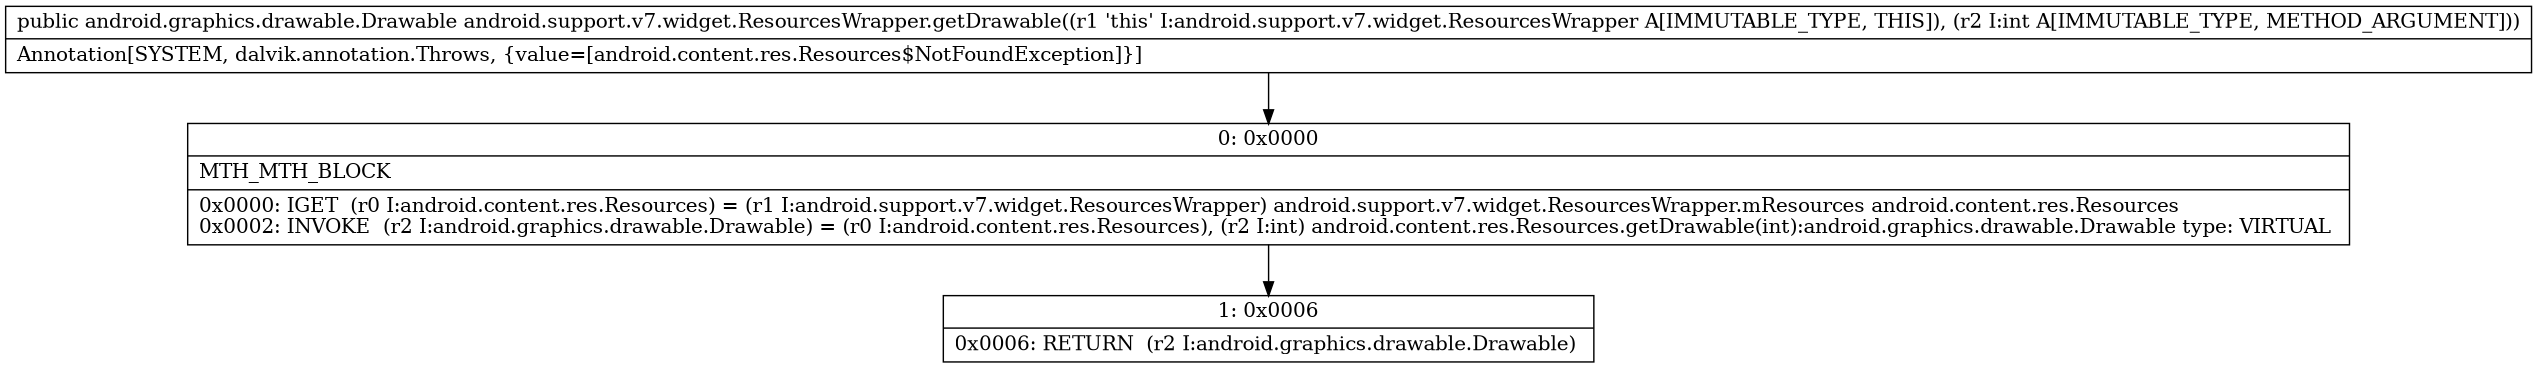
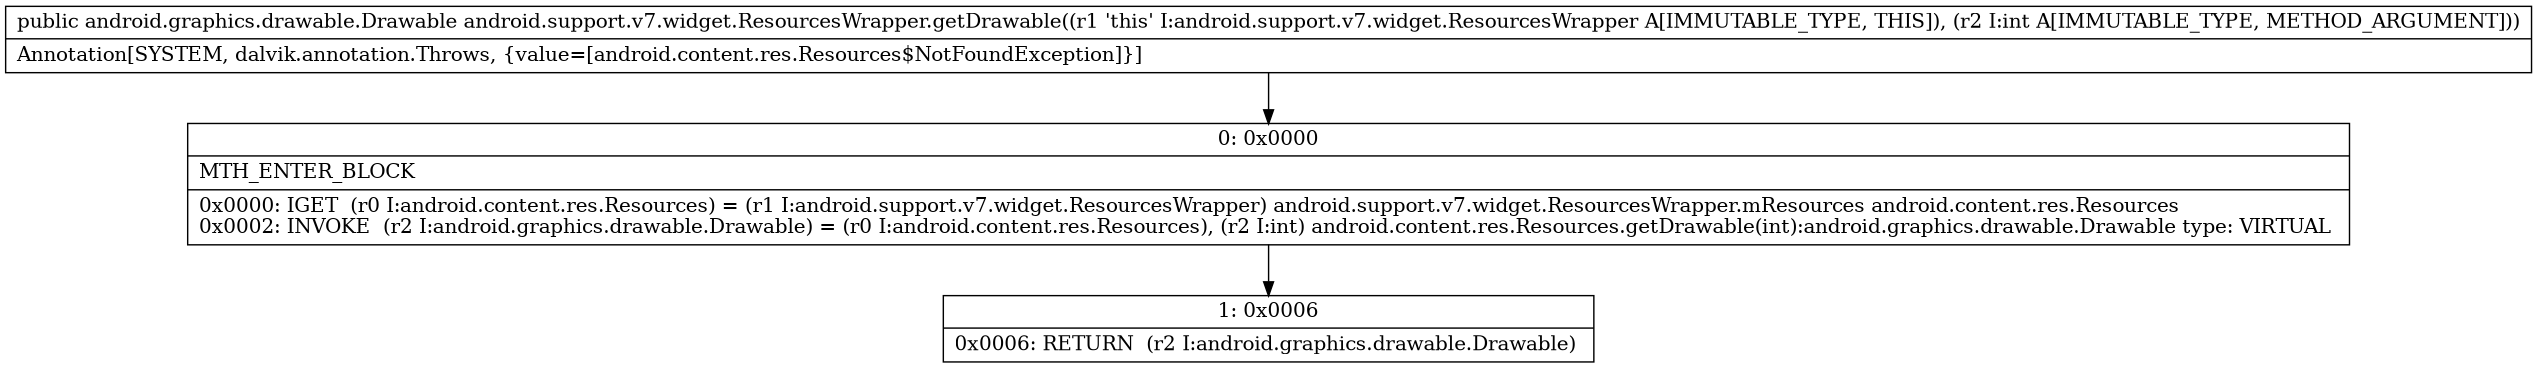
(295, 172) -> (308, 172)
